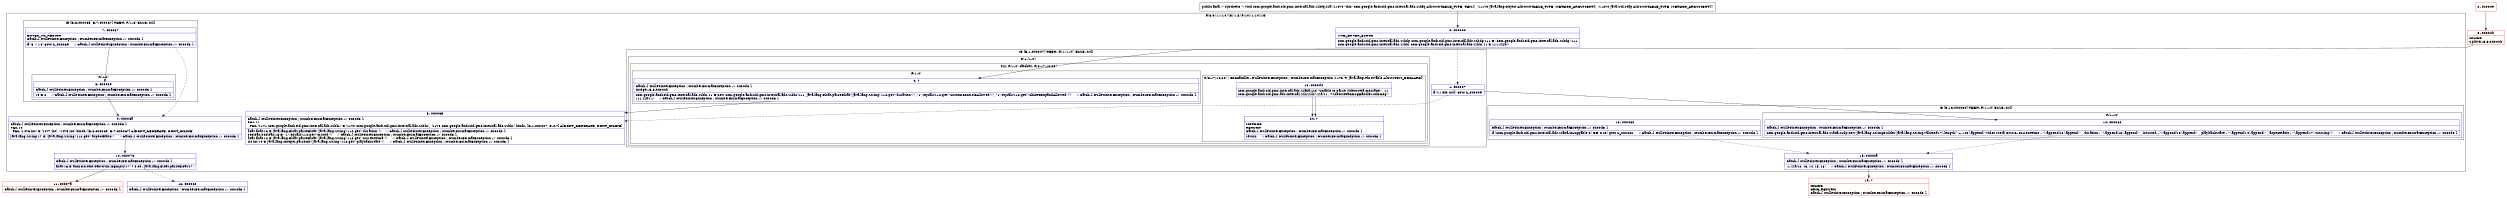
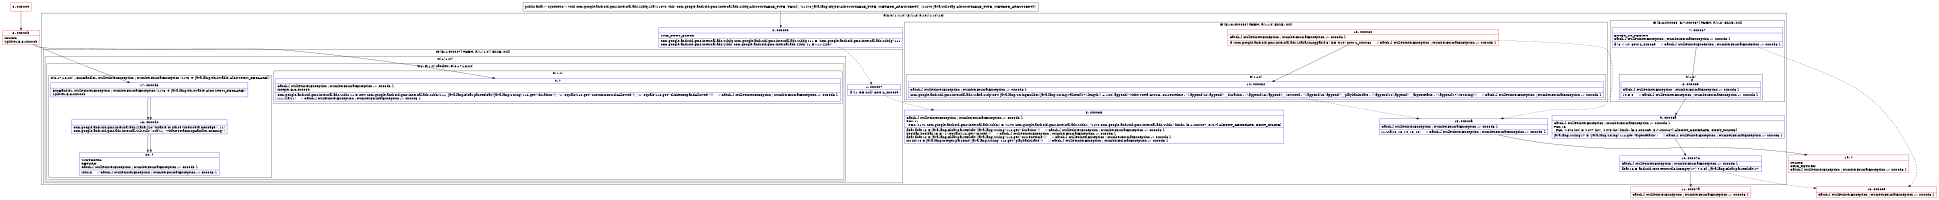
(1356, 36) -> (678, 36)
(186, 83) -> (1862, 93)
none -> (149, 90)
(1727, 103) -> (1311, 63)
(699, 107) -> none
(1254, 124) -> (92, 160)
(17, 128) -> (1561, 127)
(1625, 128) -> (1363, 37)
(187, 187) -> (1876, 192)
